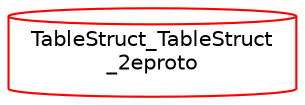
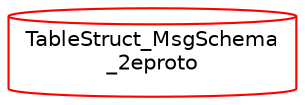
(152, 53) -> (152, 53)
